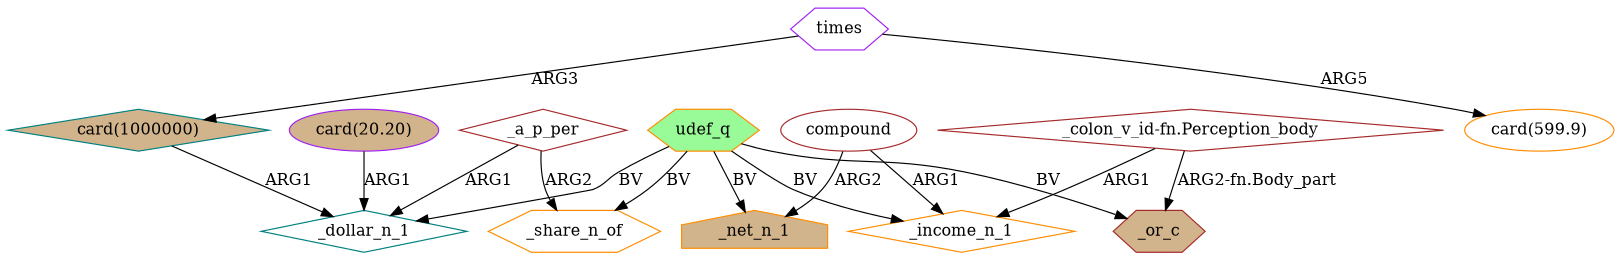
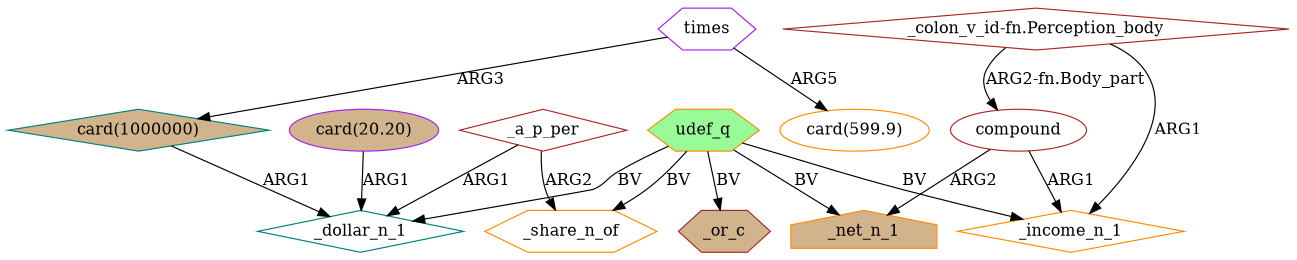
(1177, 175) -> (986, 71)
